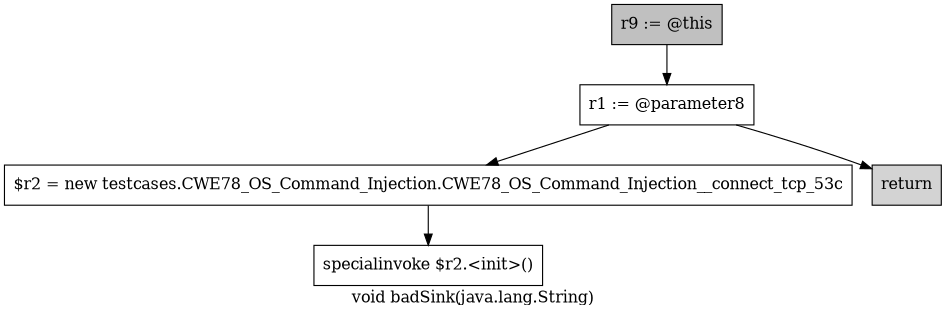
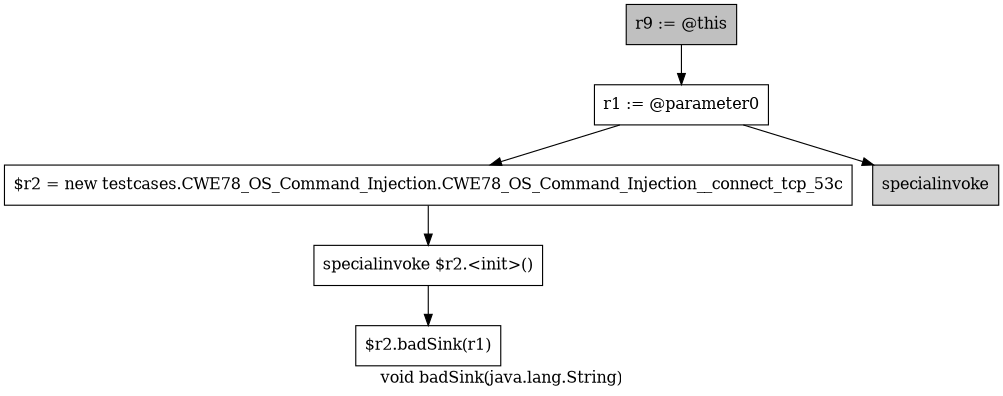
(667, 105) -> (681, 105)
(907, 185) -> (936, 185)
none -> (428, 346)
